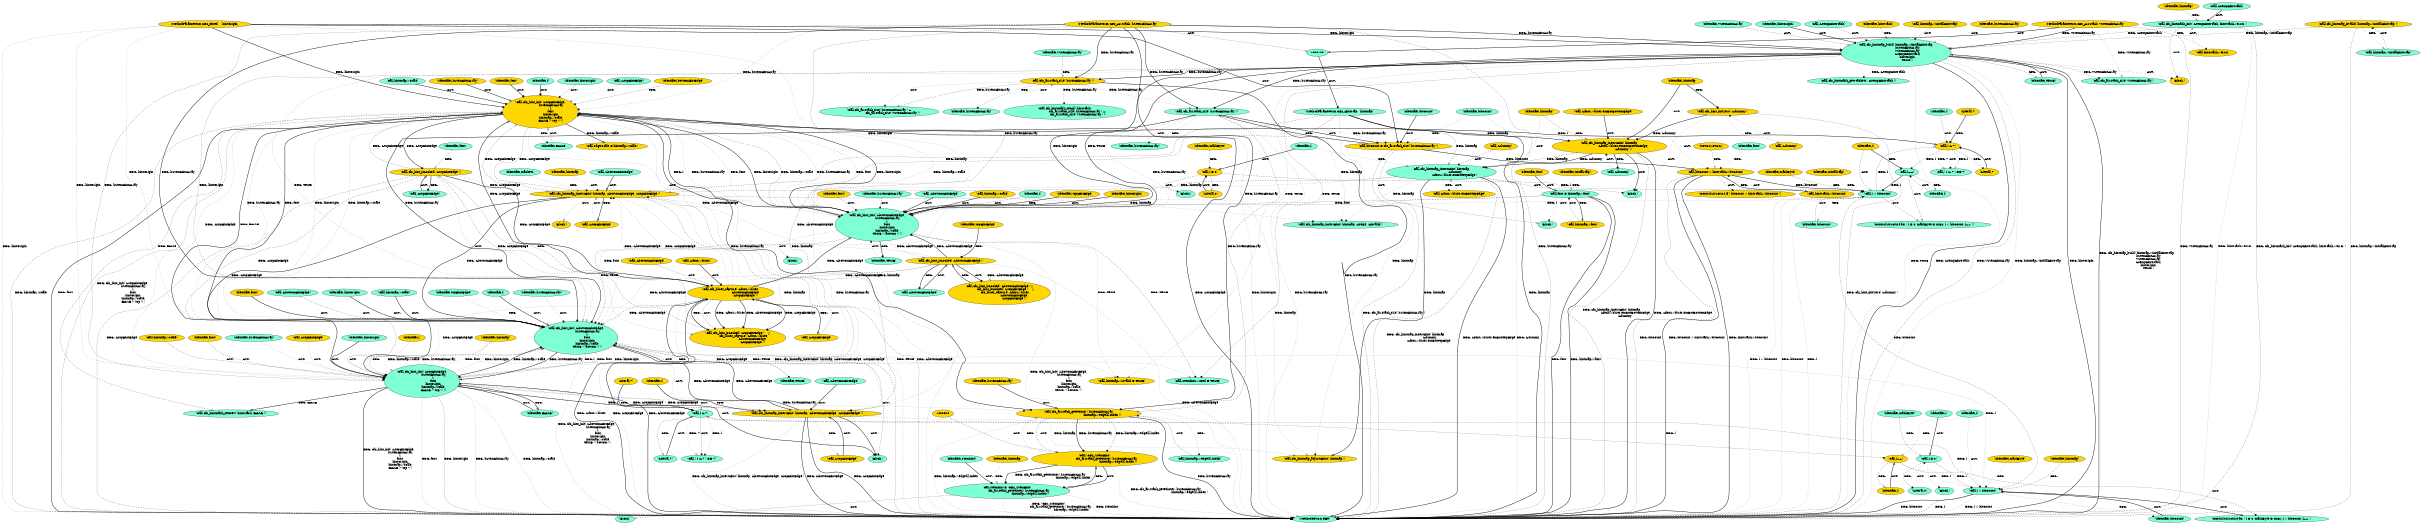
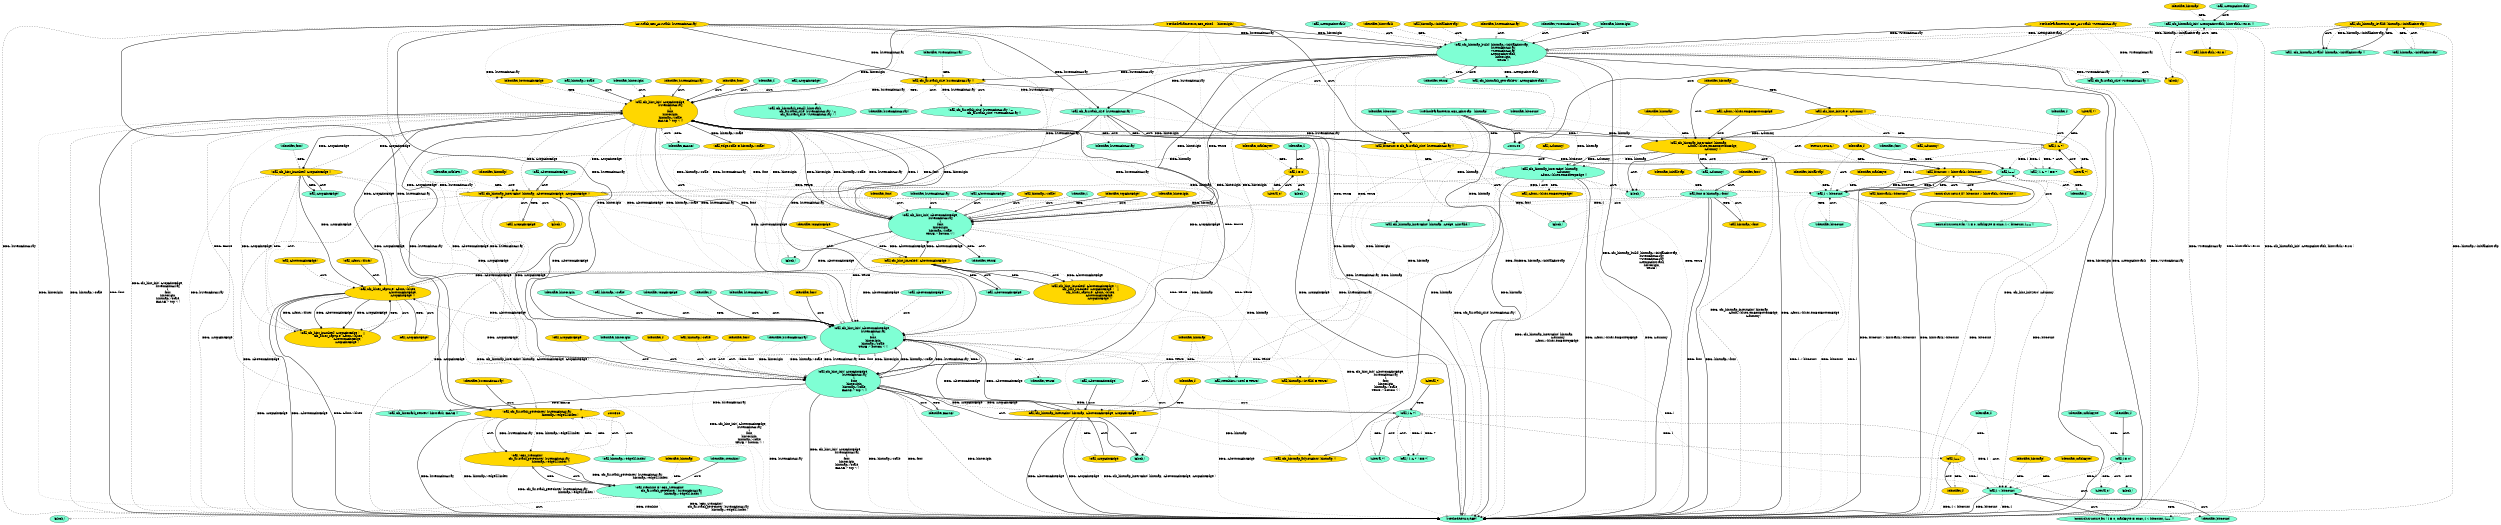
(1118, 24) -> (666, 24)
(2194, 41) -> (2202, 39)
(1677, 43) -> (1785, 69)
none -> (2325, 53)
(1328, 81) -> (1486, 123)
(1572, 211) -> (1737, 208)
(1159, 382) -> (1242, 504)
